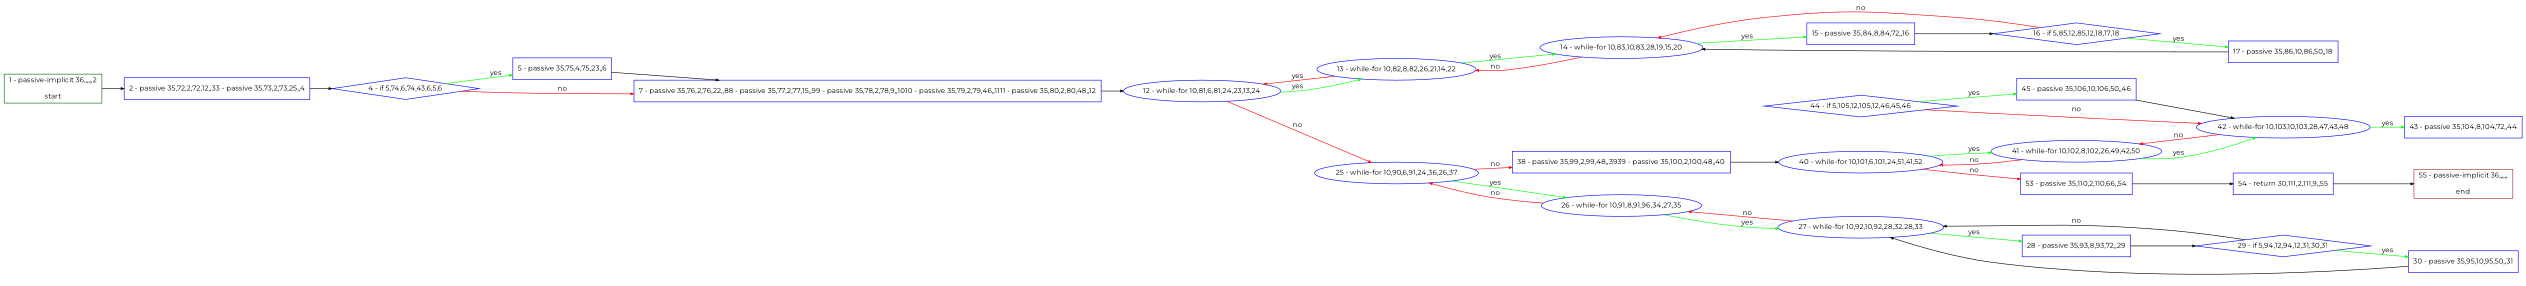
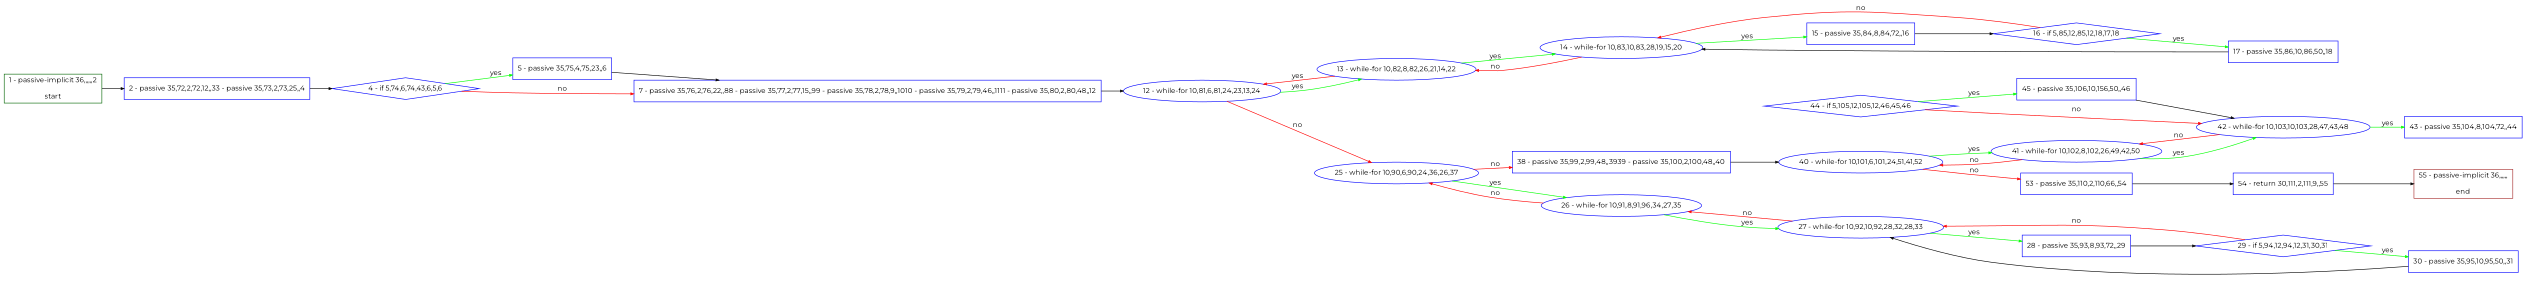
(2076, 89) -> (2076, 89)
(1397, 173) -> (1397, 173)
(2096, 226) -> (2096, 226)
